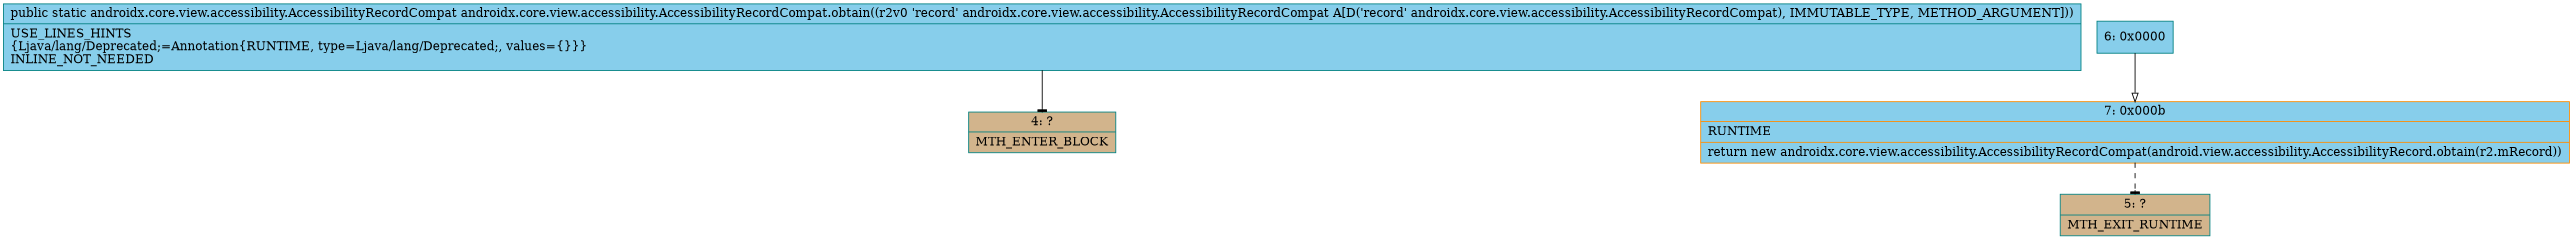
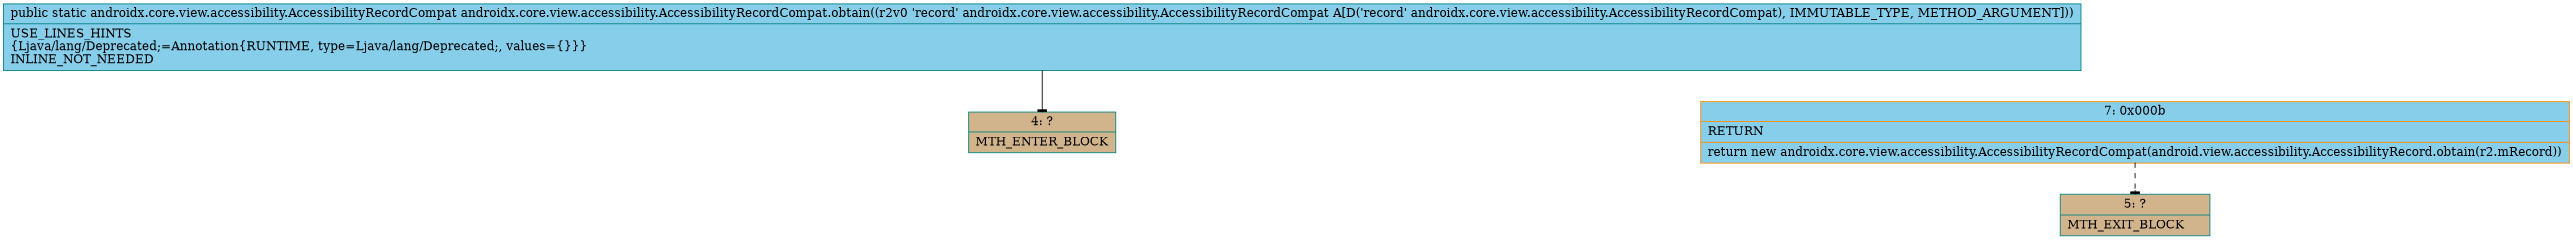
(2135, 37) -> none
(1740, 132) -> (1736, 132)
(2135, 225) -> (2126, 225)
